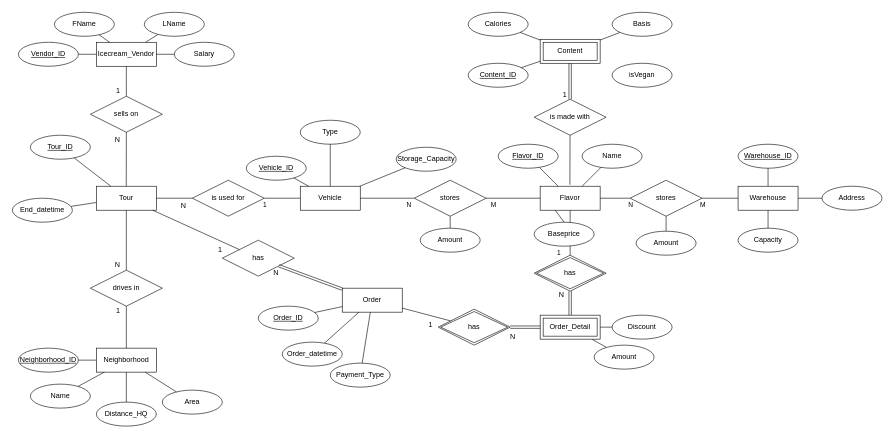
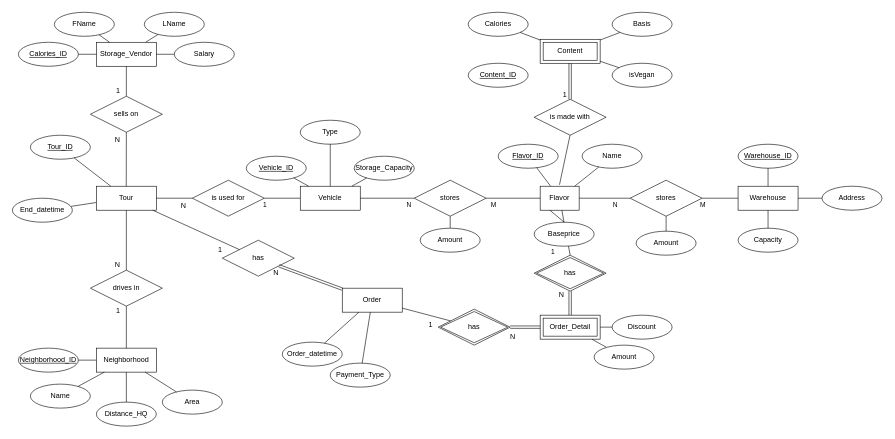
(48, 54) -> (48, 54)
(126, 54) -> (126, 54)
(530, 65) -> none
none -> (610, 65)
(426, 159) -> (384, 168)
(570, 198) -> (560, 198)
(329, 310) -> none
(288, 318) -> none
